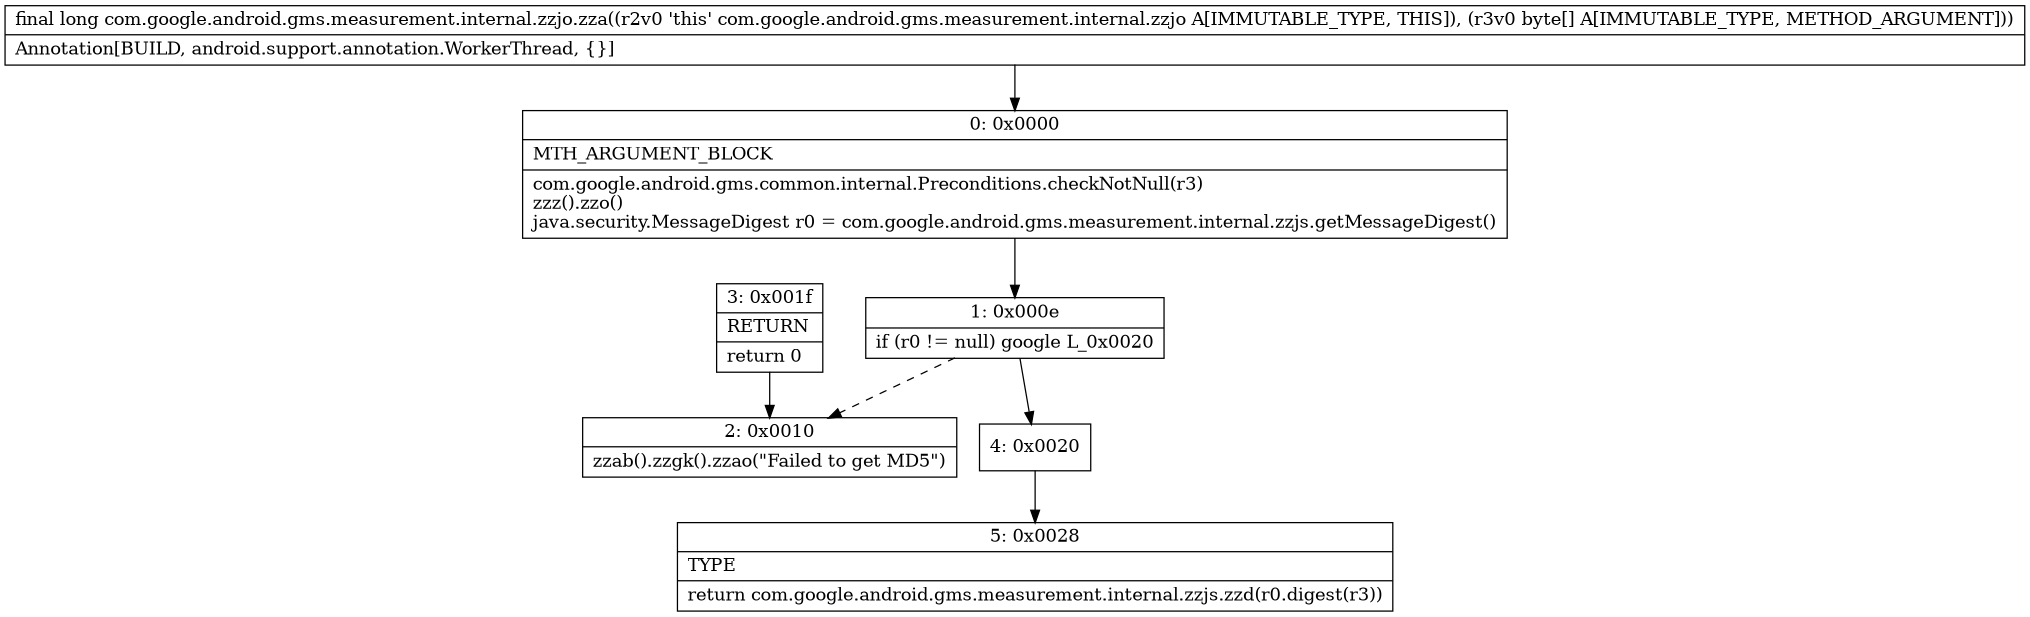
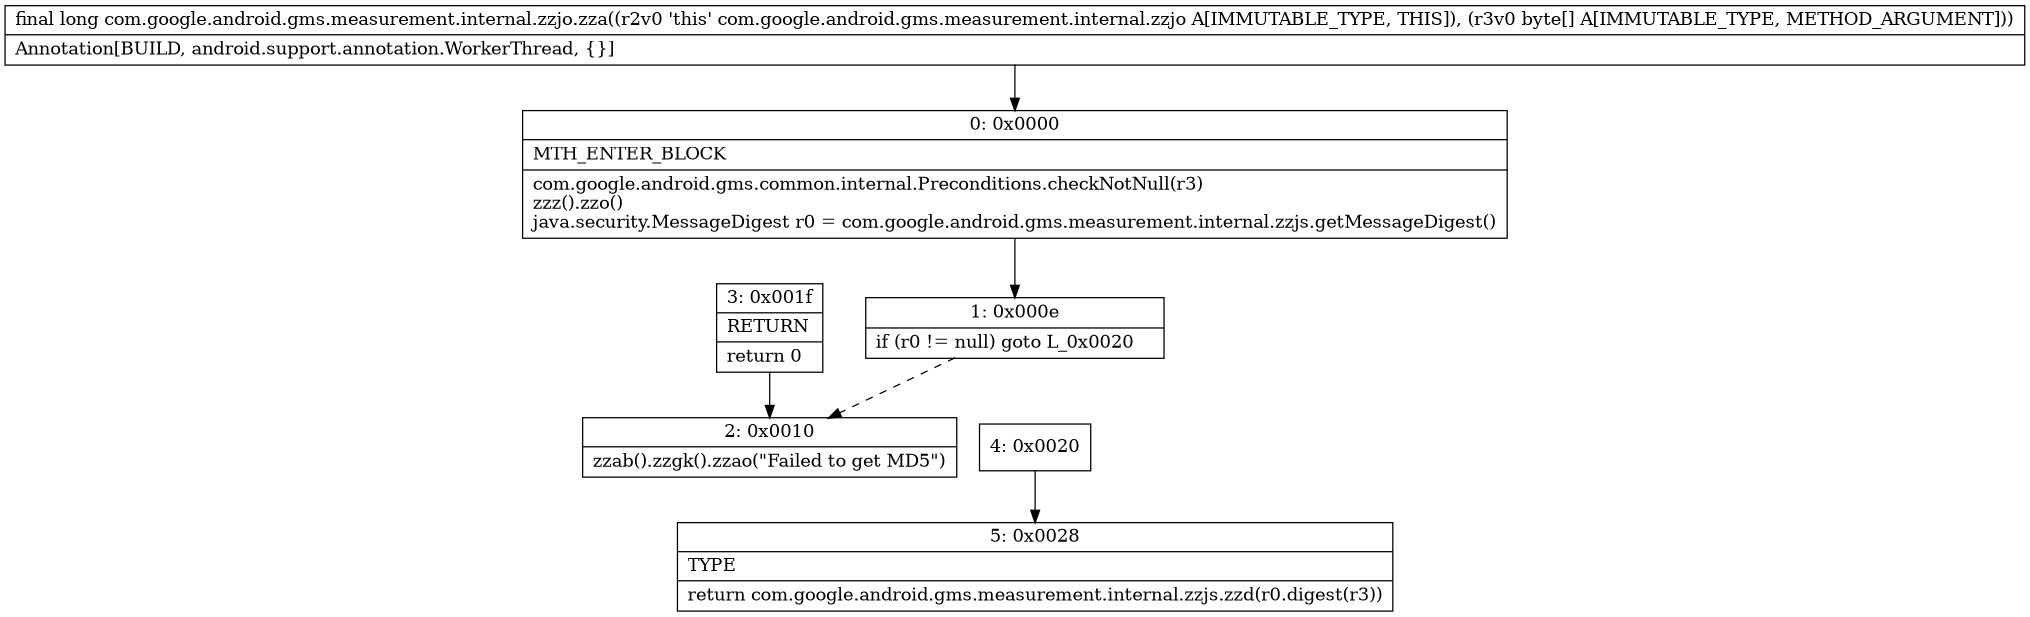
(653, 154) -> (630, 154)
(1015, 343) -> (1005, 343)
(1025, 385) -> none
